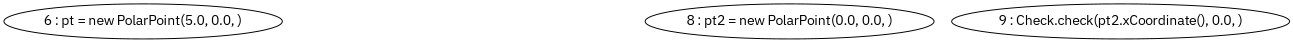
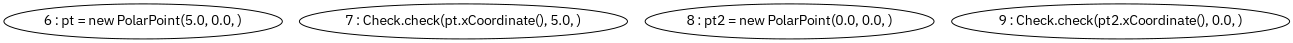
none -> (463, 21)
